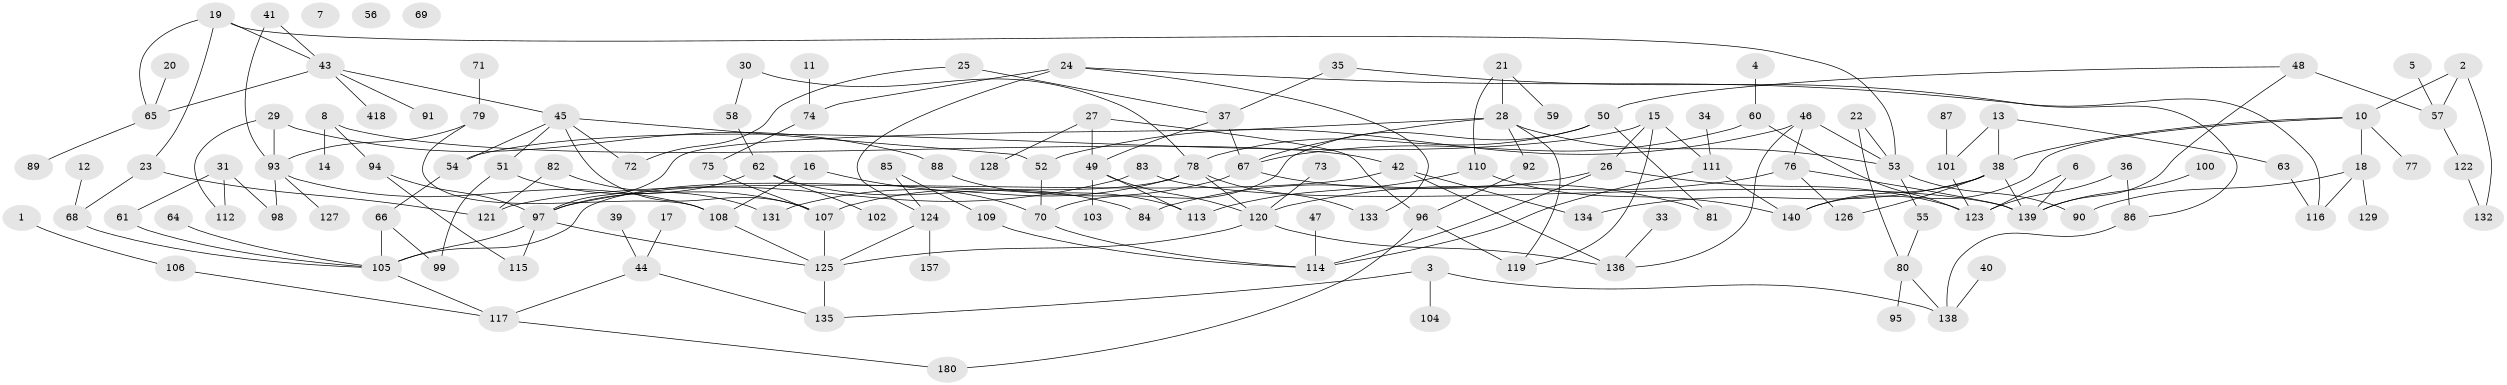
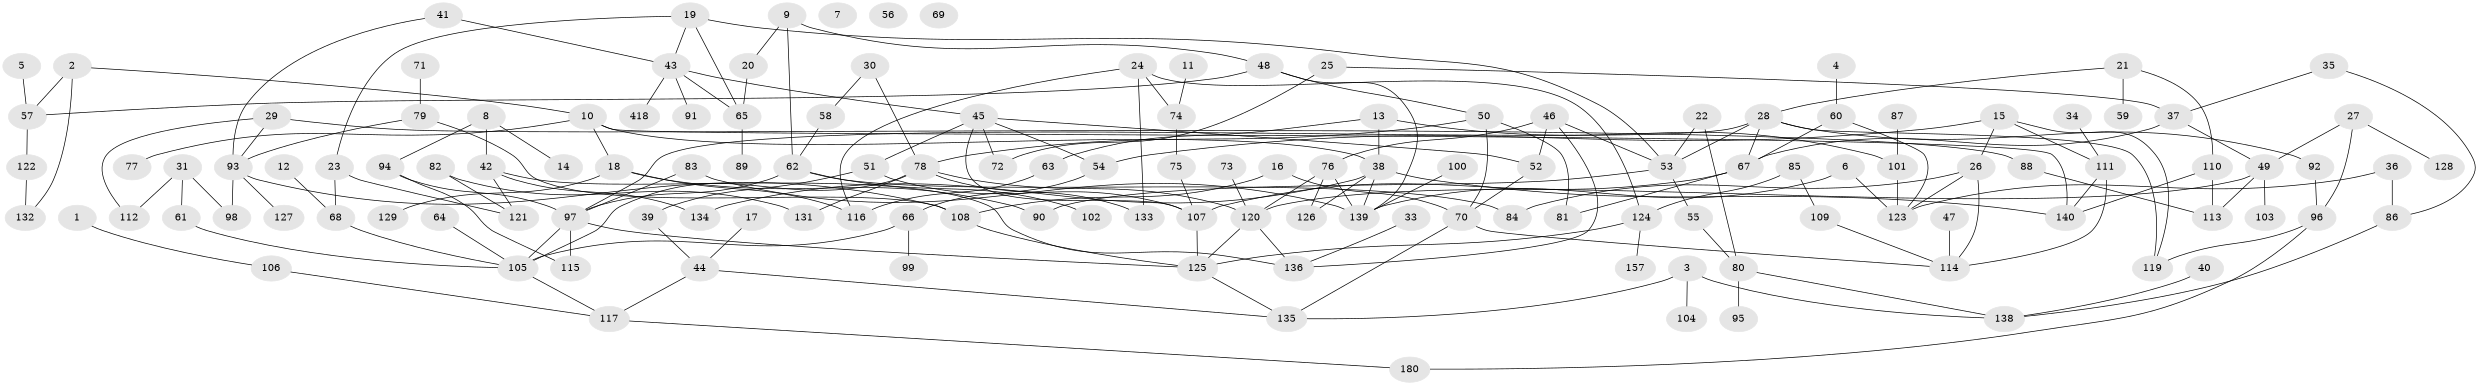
none -> (787, 15)
(460, 207) -> (757, 189)
none -> (1374, 268)
